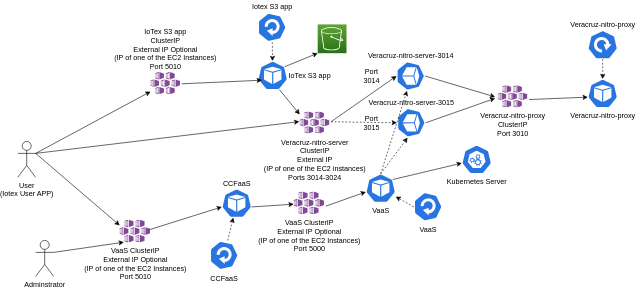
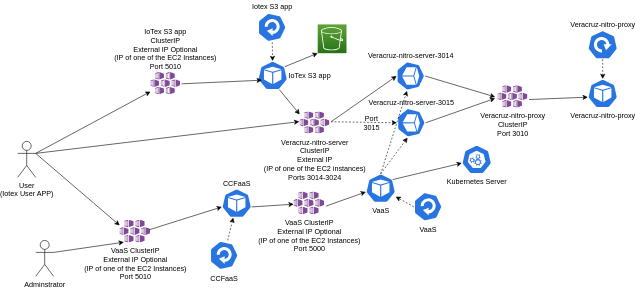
(372, 76) -> none
